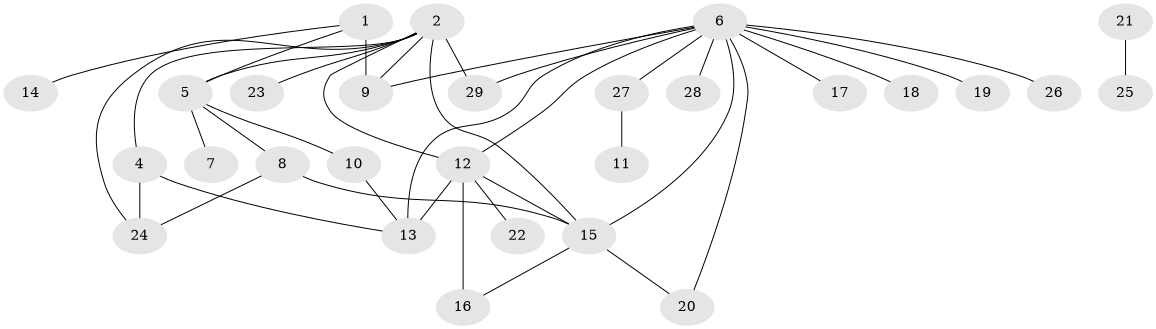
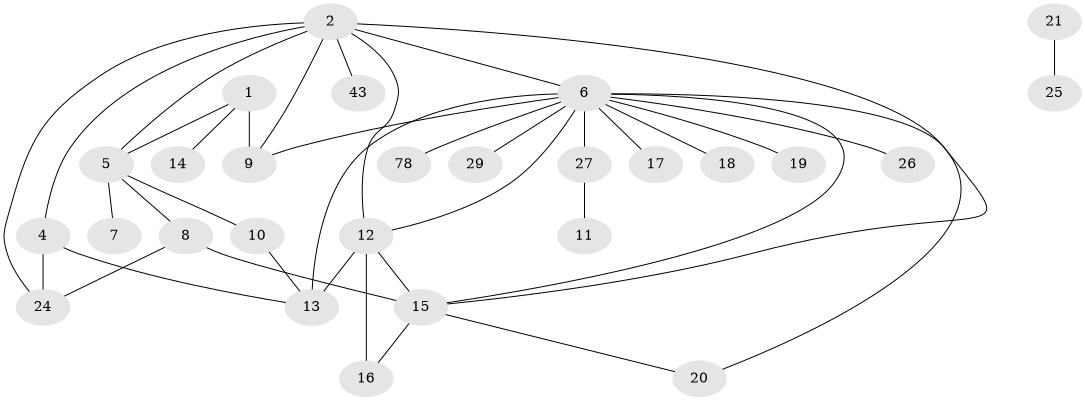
(456, 58) -> (458, 58)
(257, 93) -> (358, 93)
(693, 93) -> (404, 165)
(518, 236) -> none
